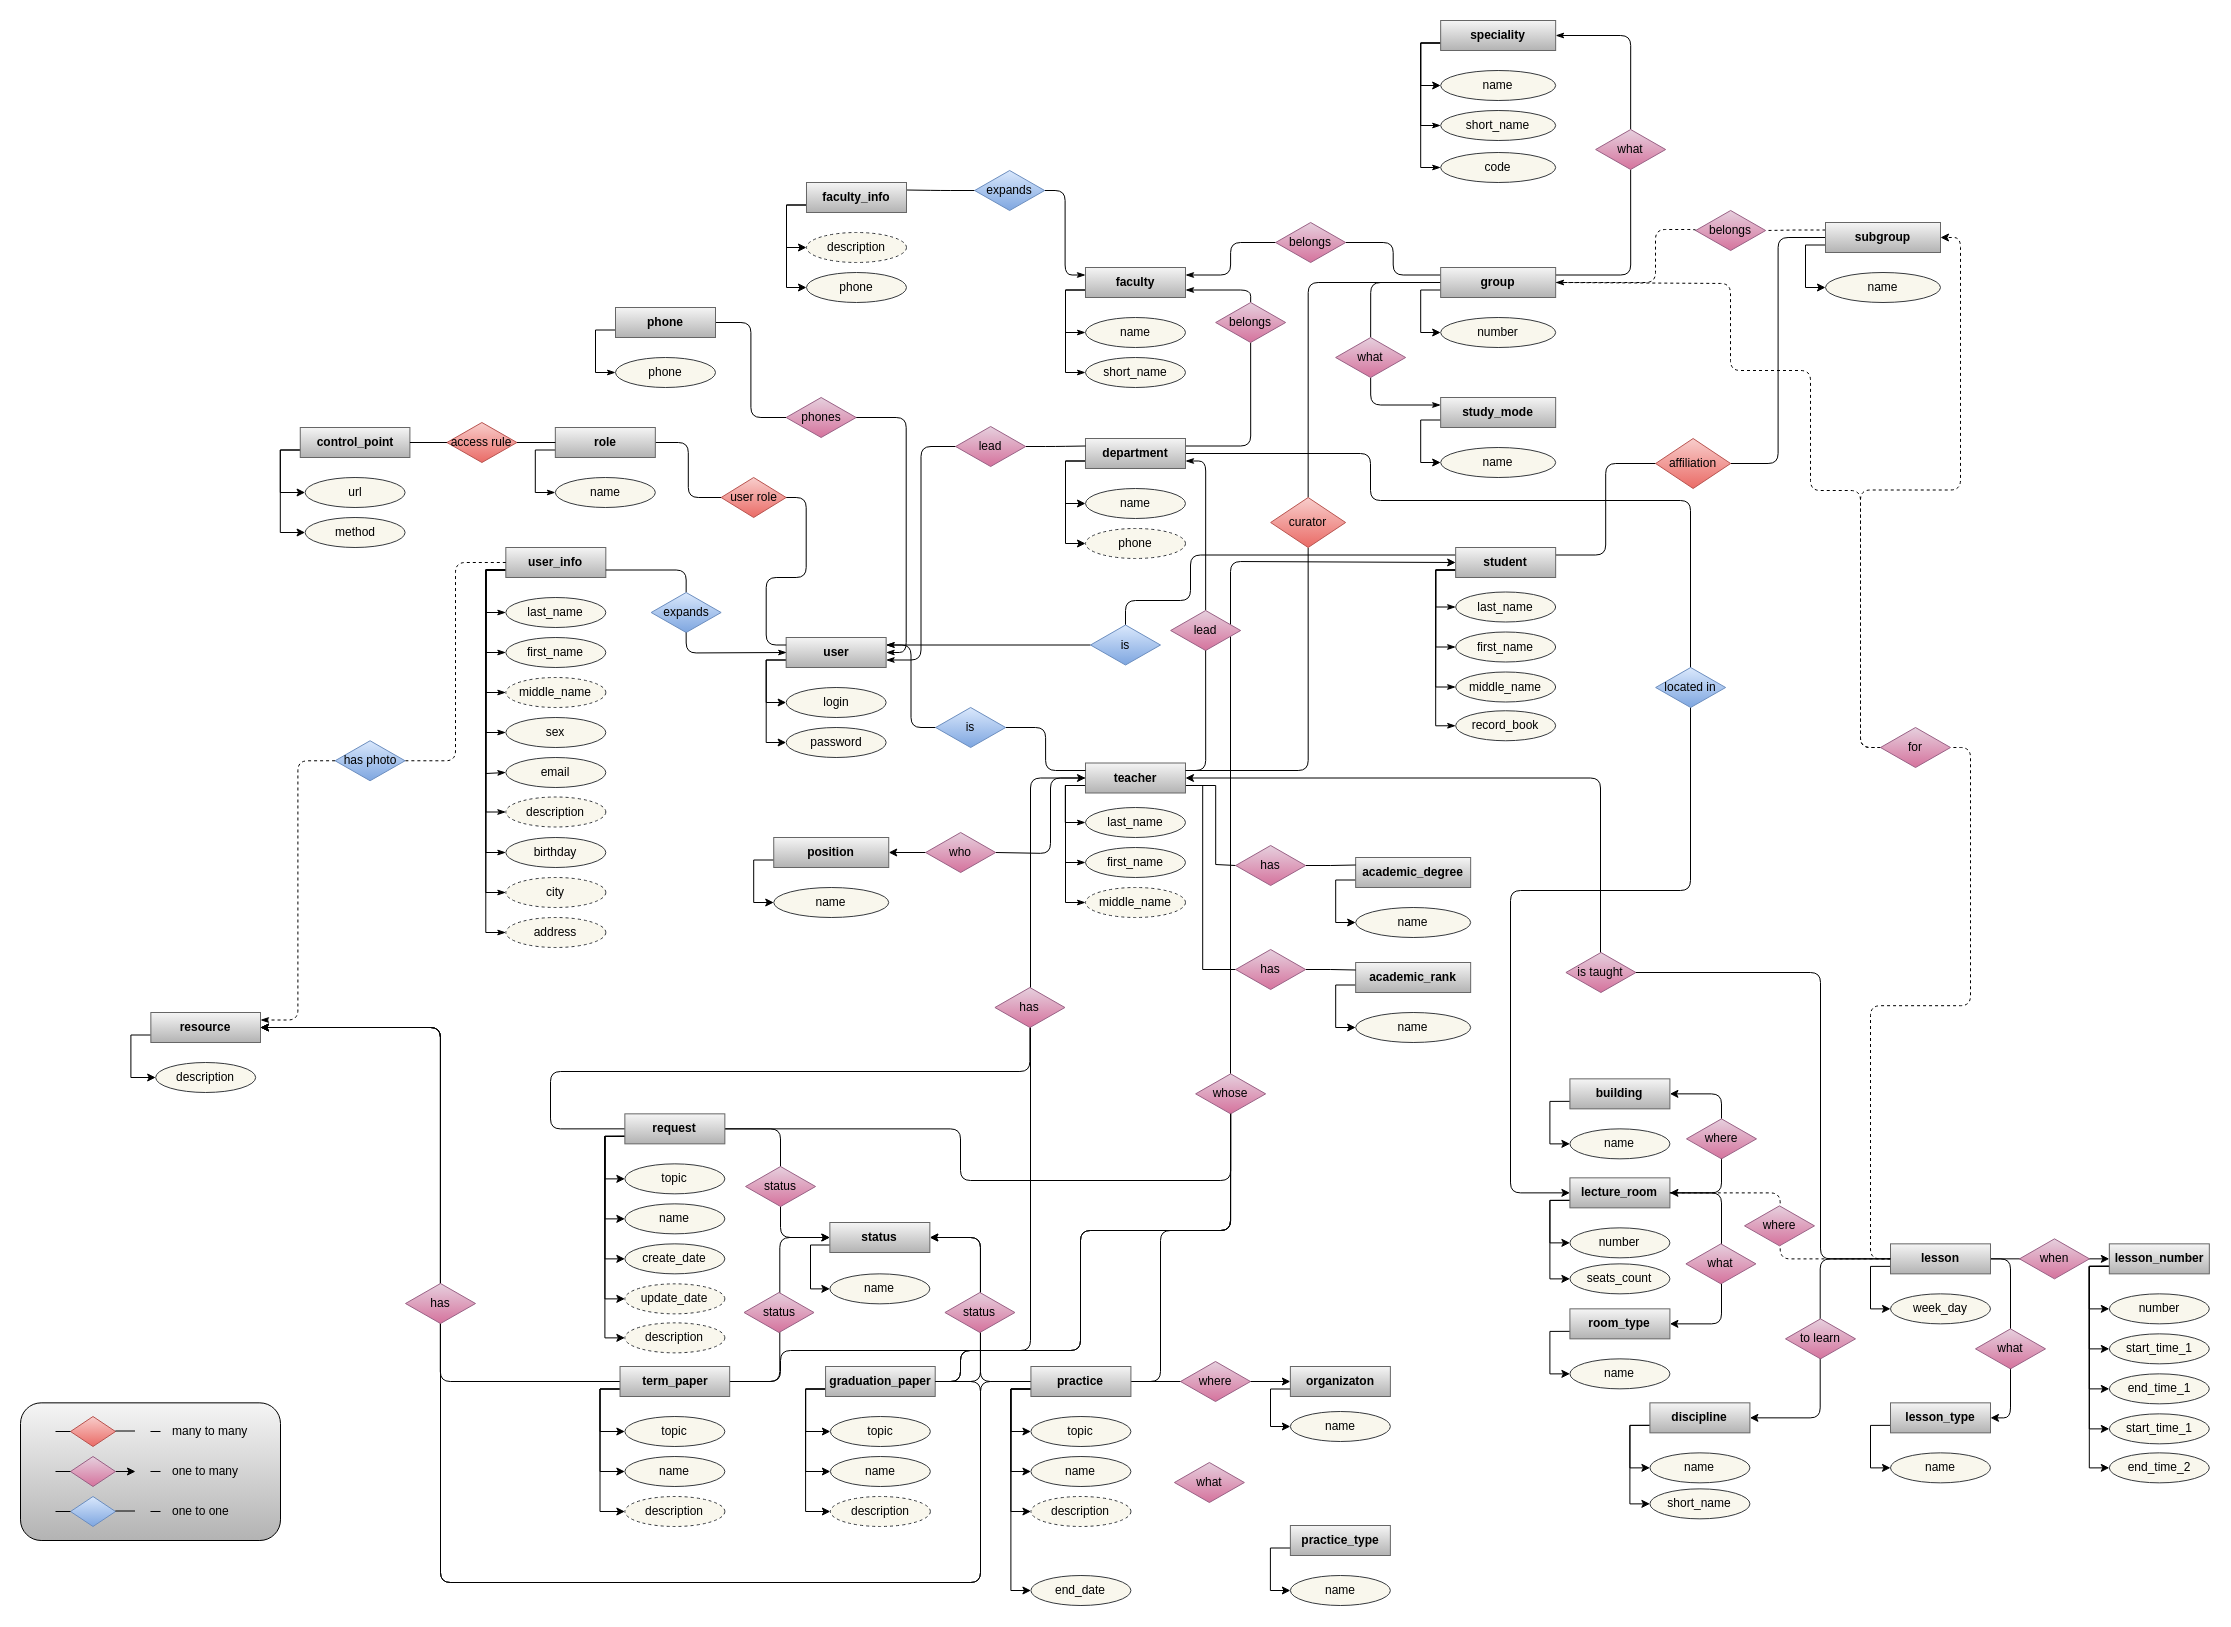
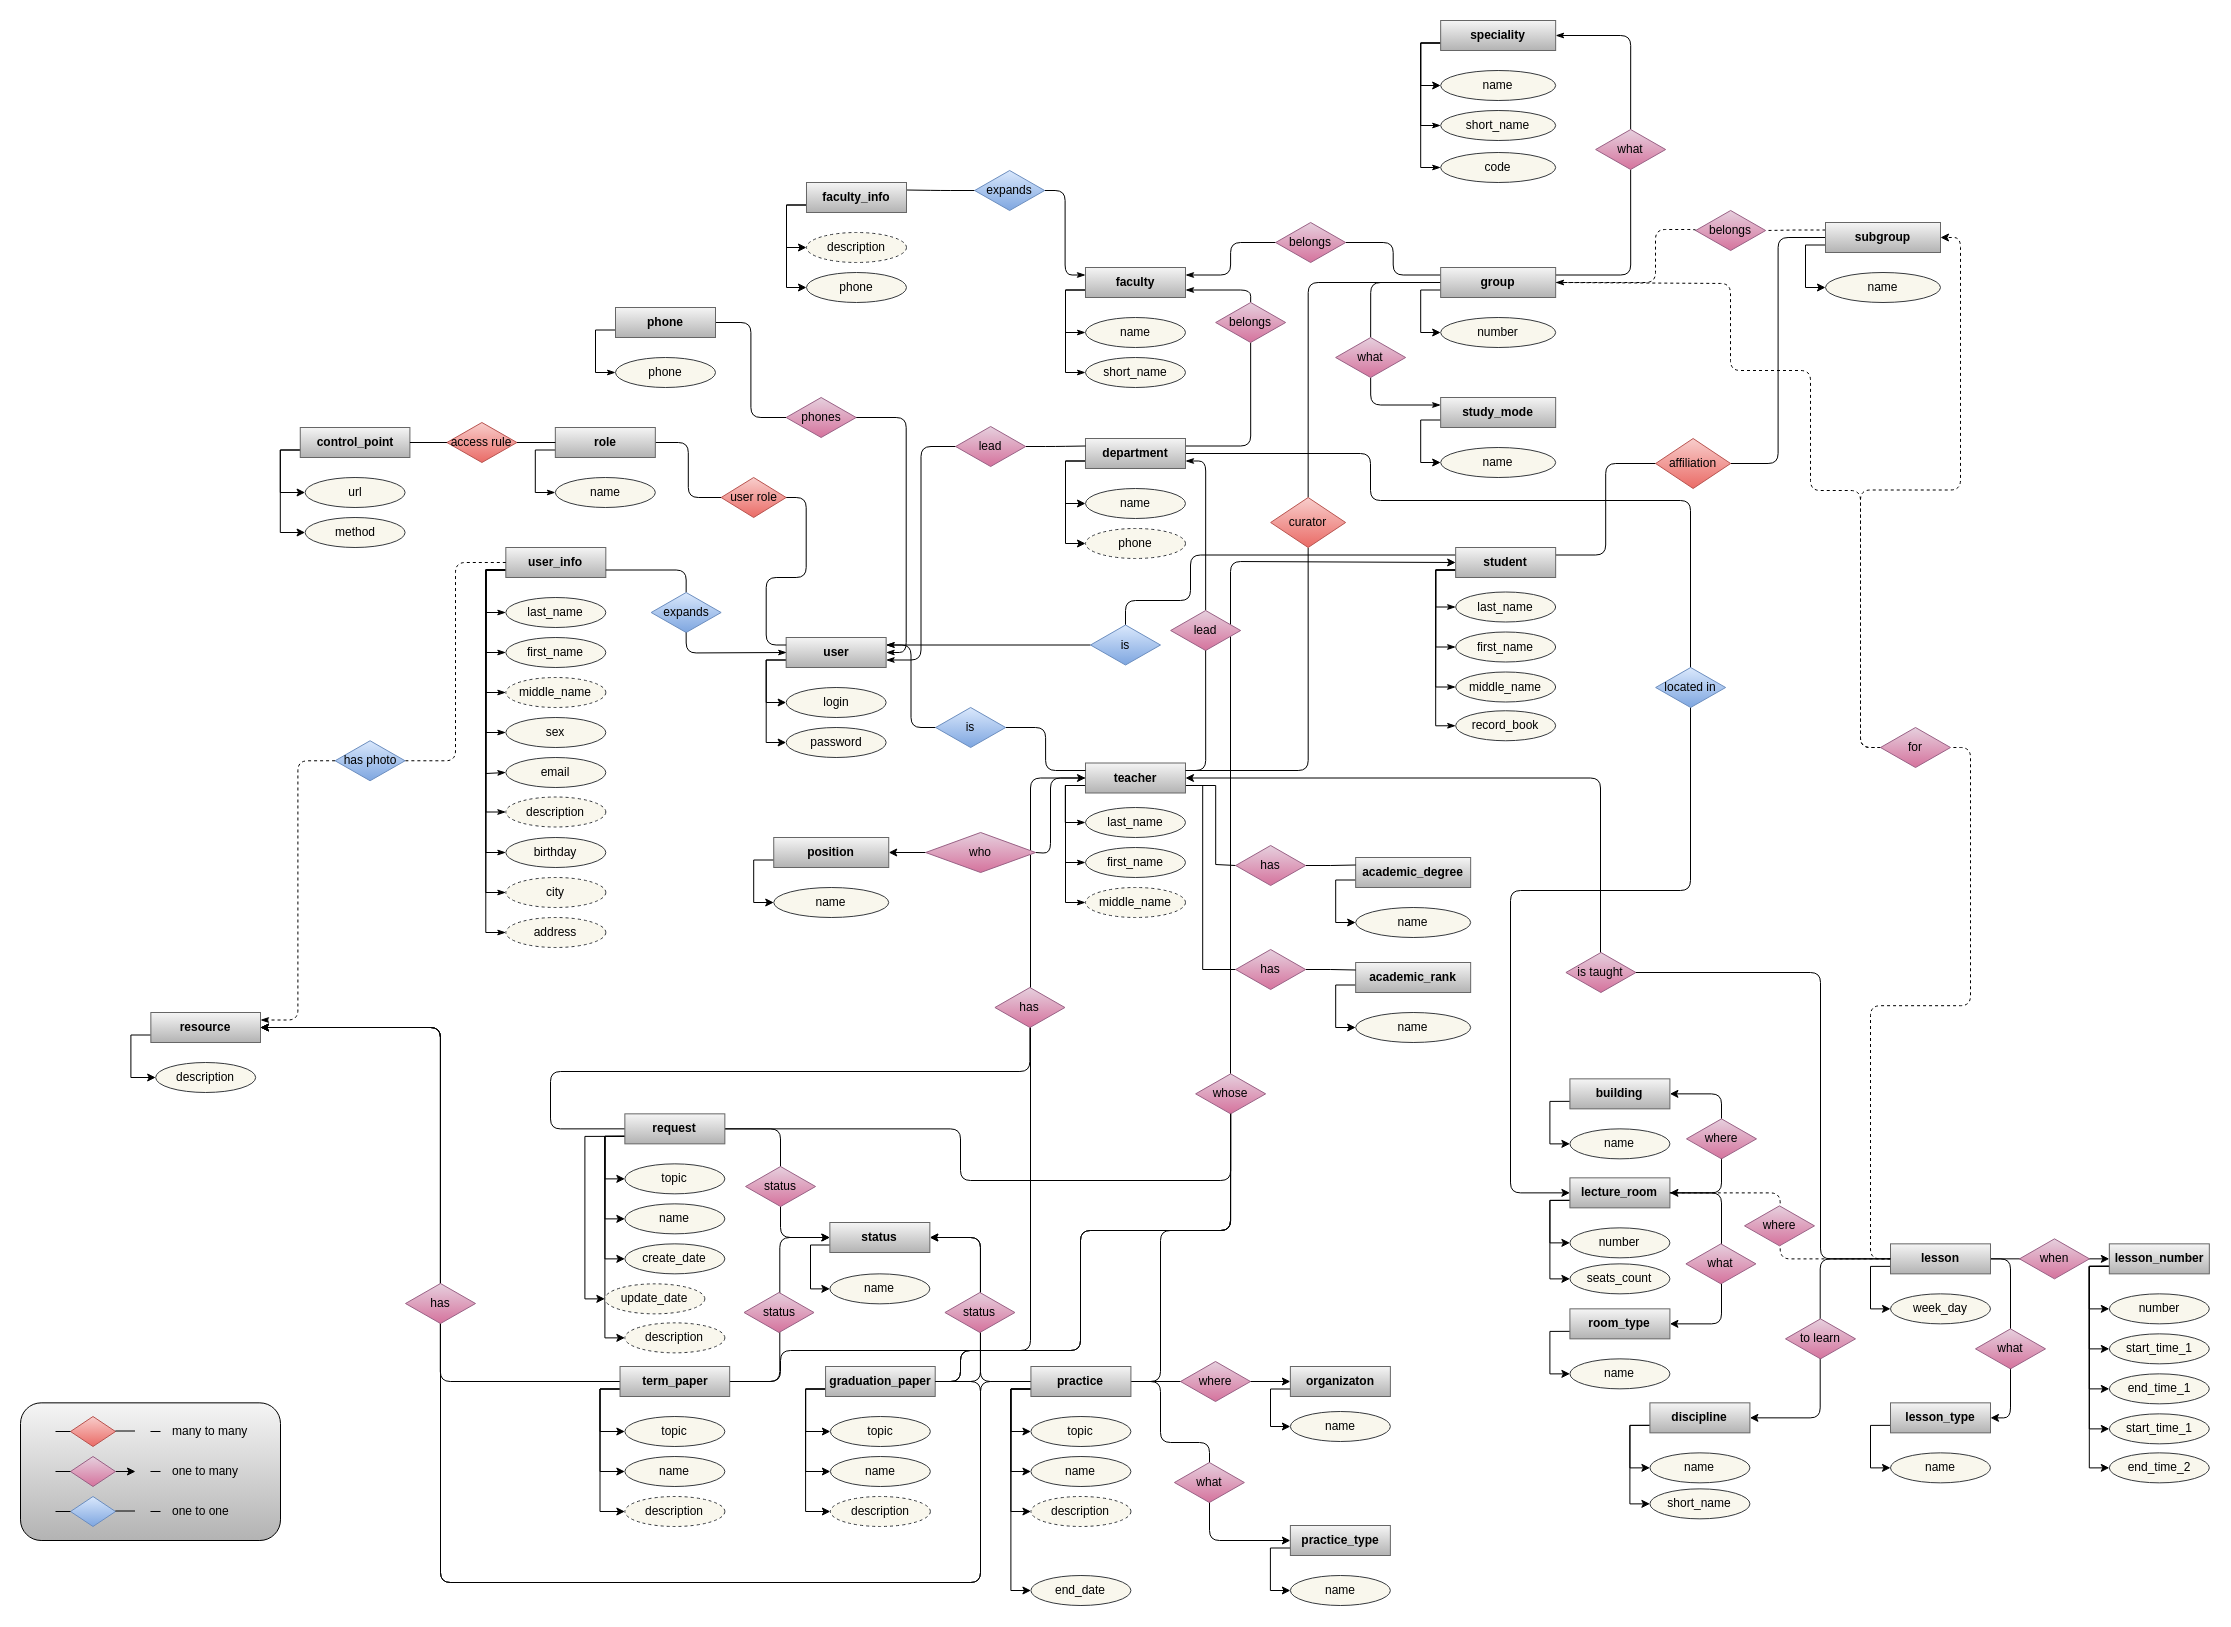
(961, 853) -> (981, 853)
(675, 1299) -> (655, 1299)
none -> (1164, 1441)
